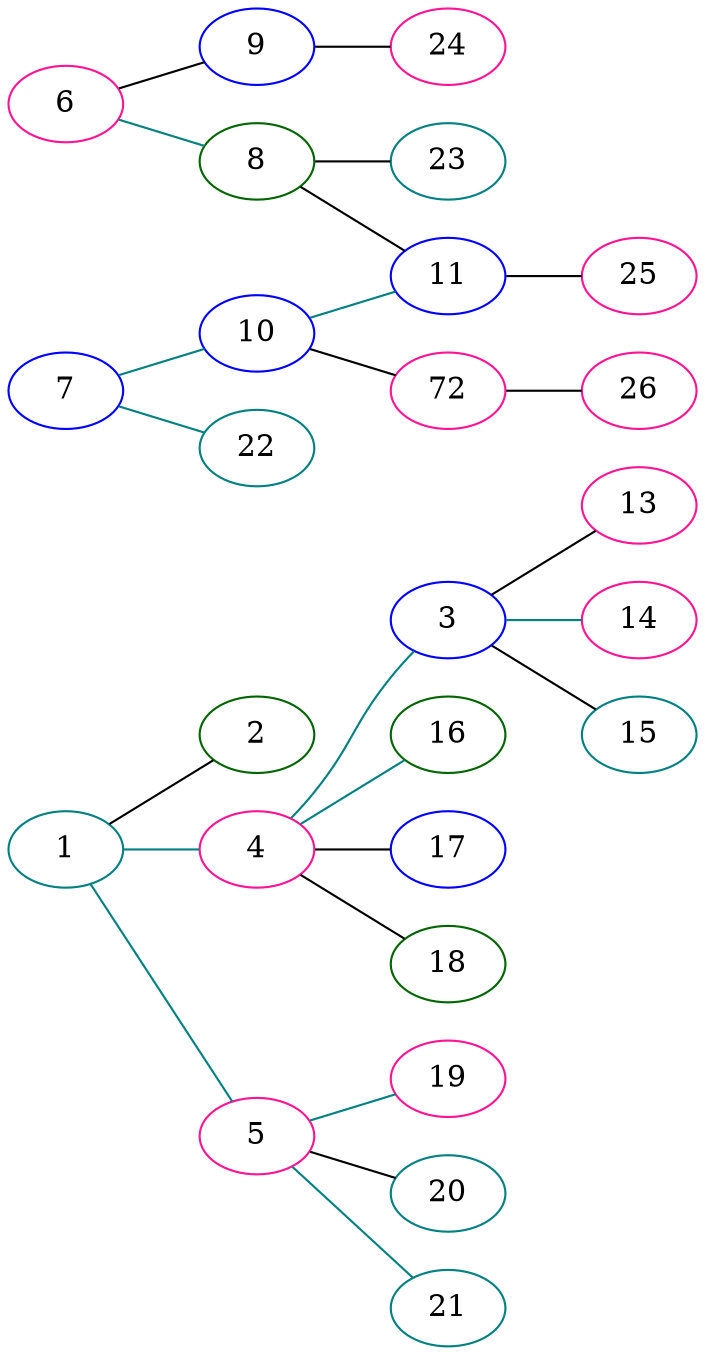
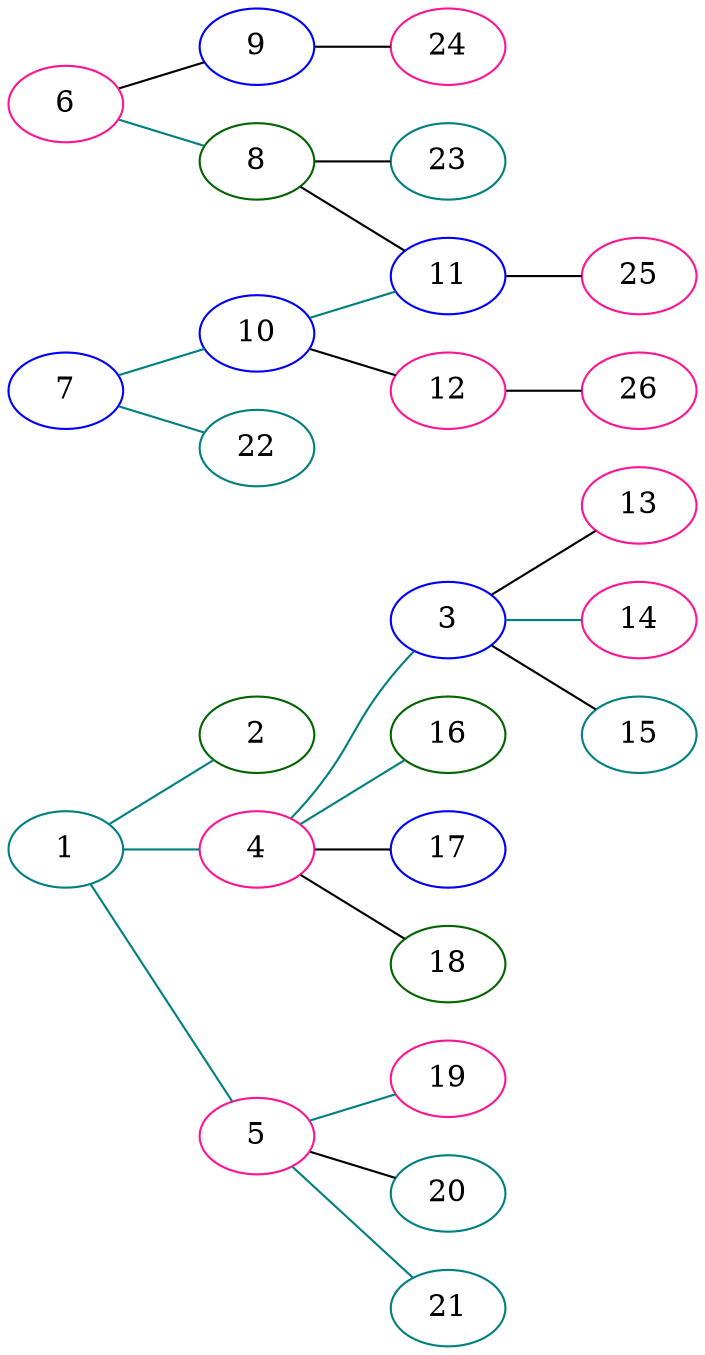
(448, 391) -> (448, 391)
(161, 792) -> (161, 792)
